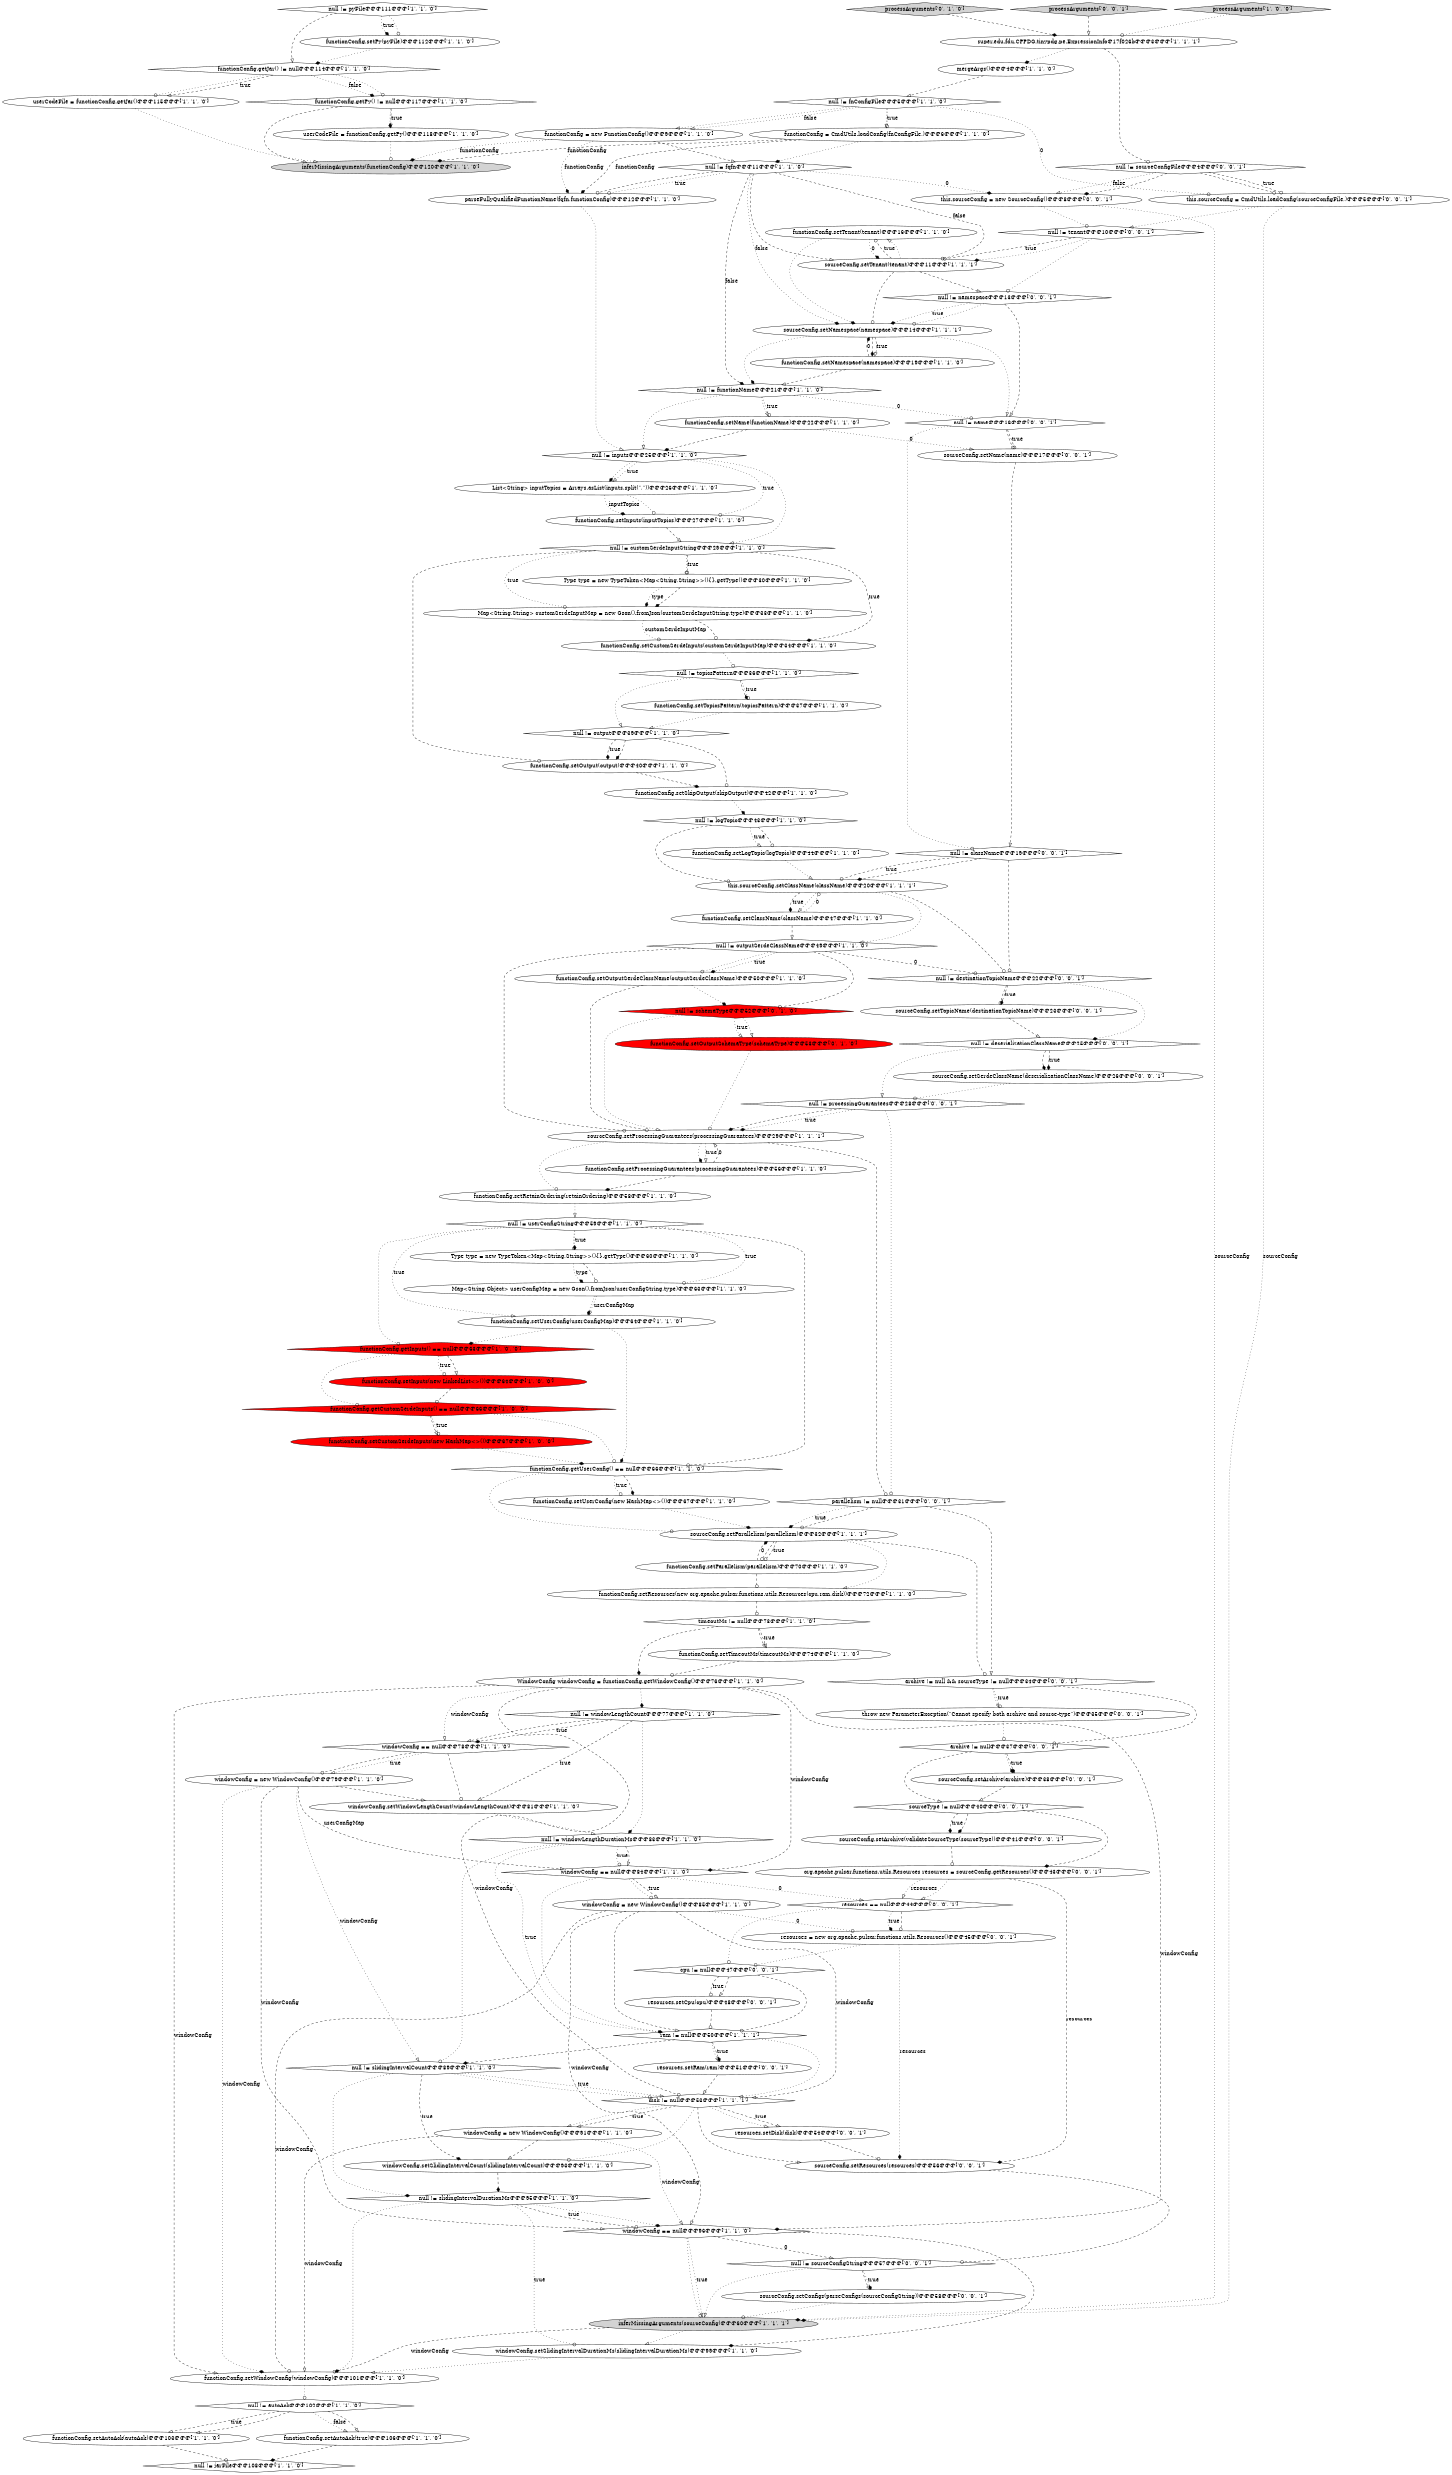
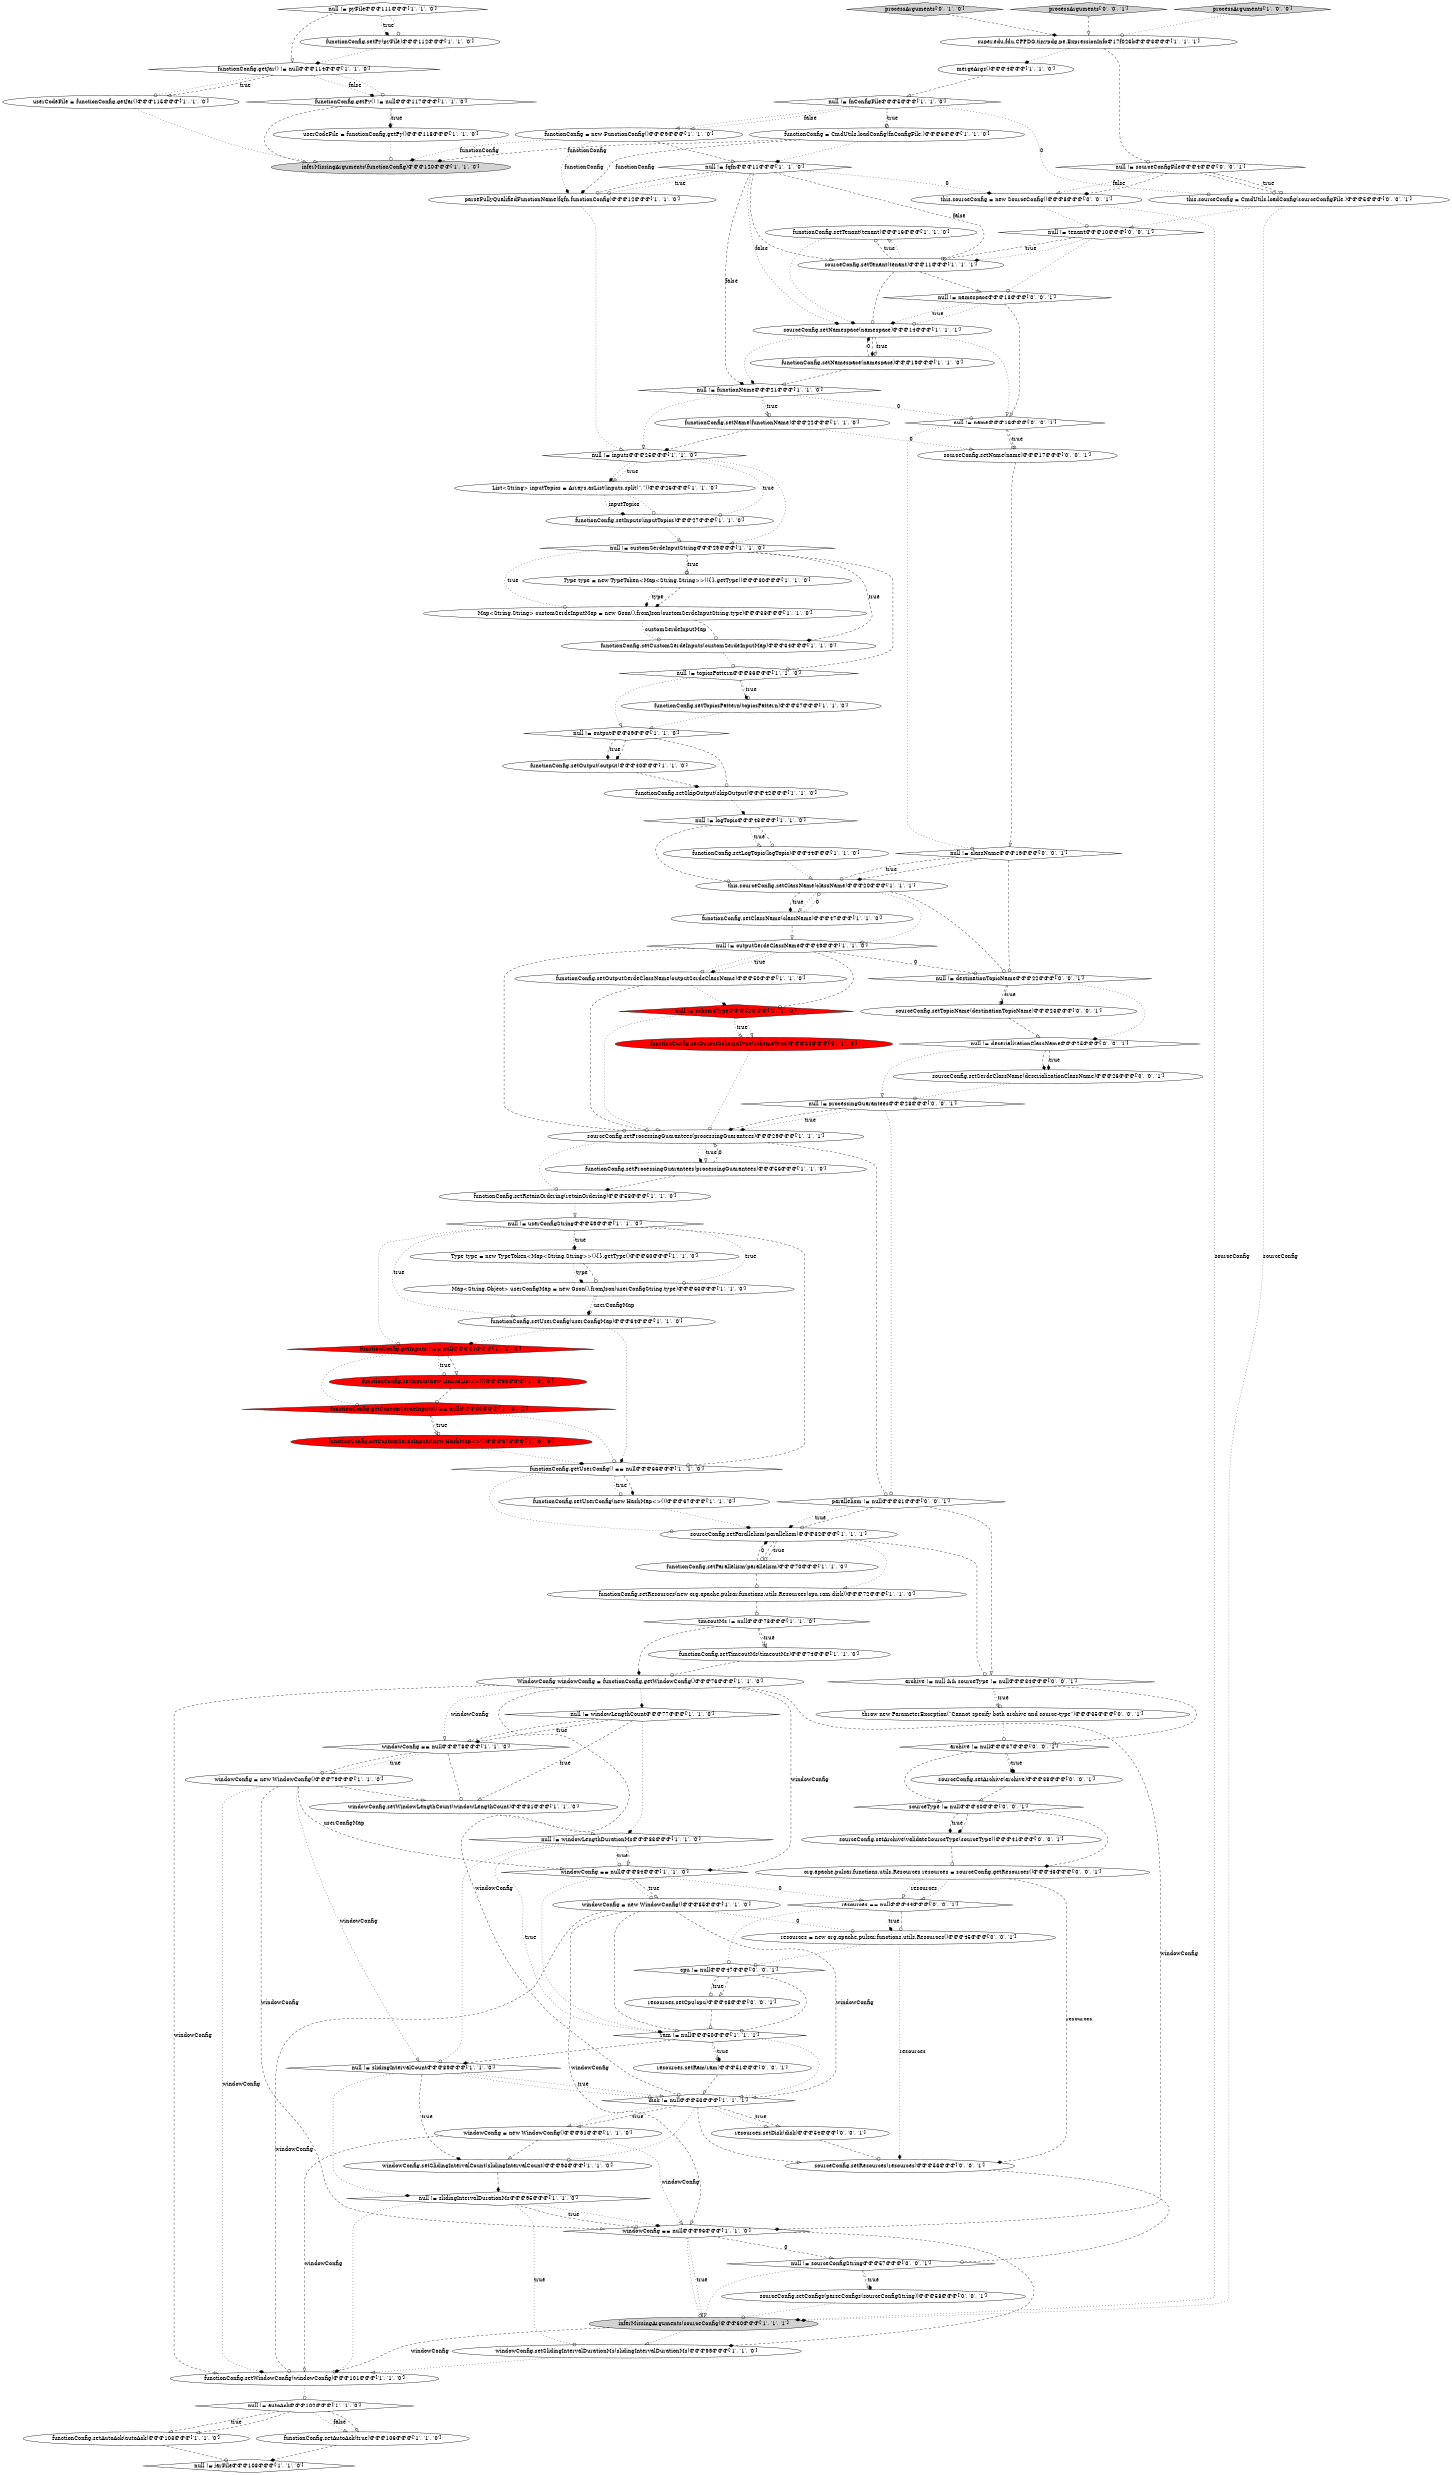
(870, 248) -> none
(672, 533) -> (672, 533)
(413, 628) -> (893, 592)
